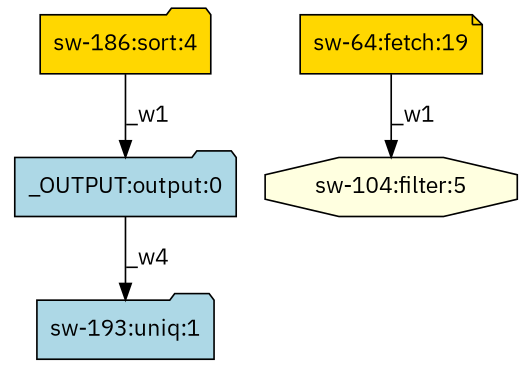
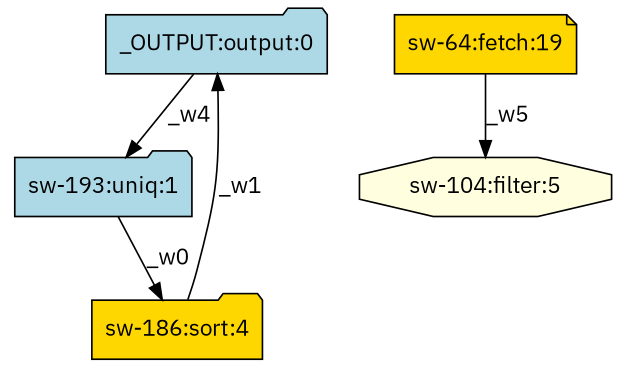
(413, 116) -> (508, 116)
none -> (136, 251)
